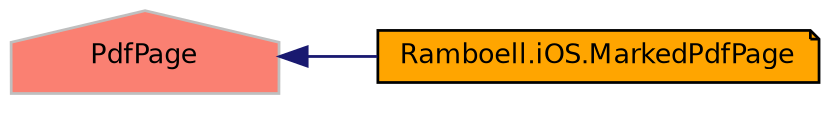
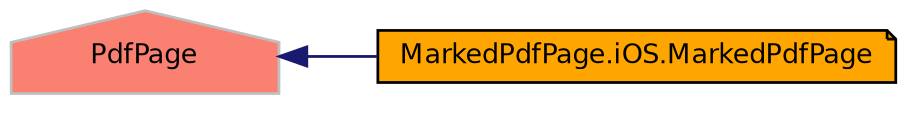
(598, 56) -> (637, 56)
